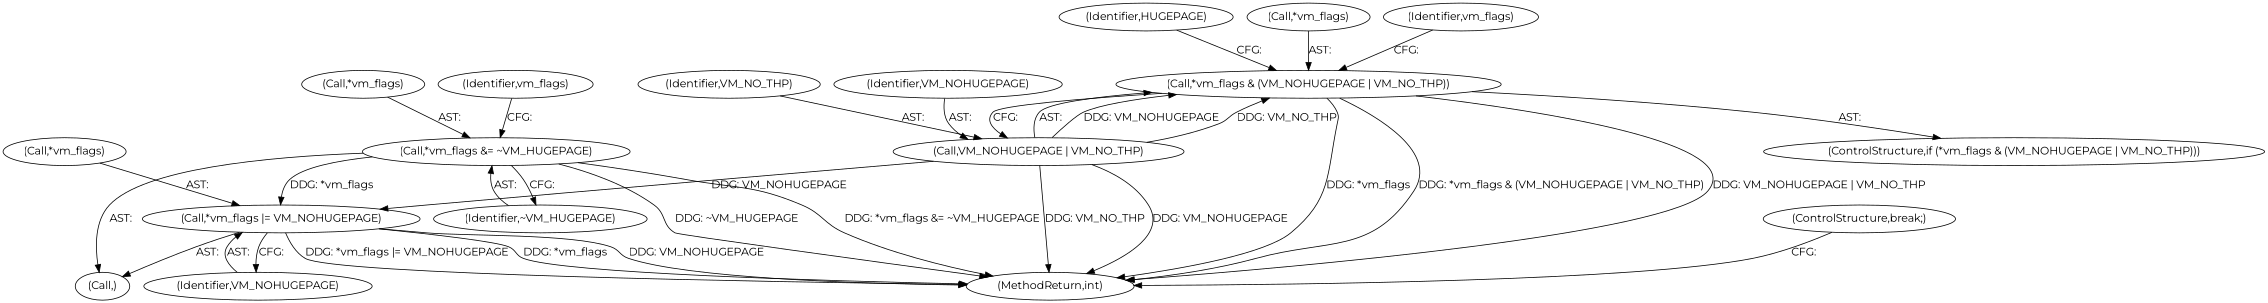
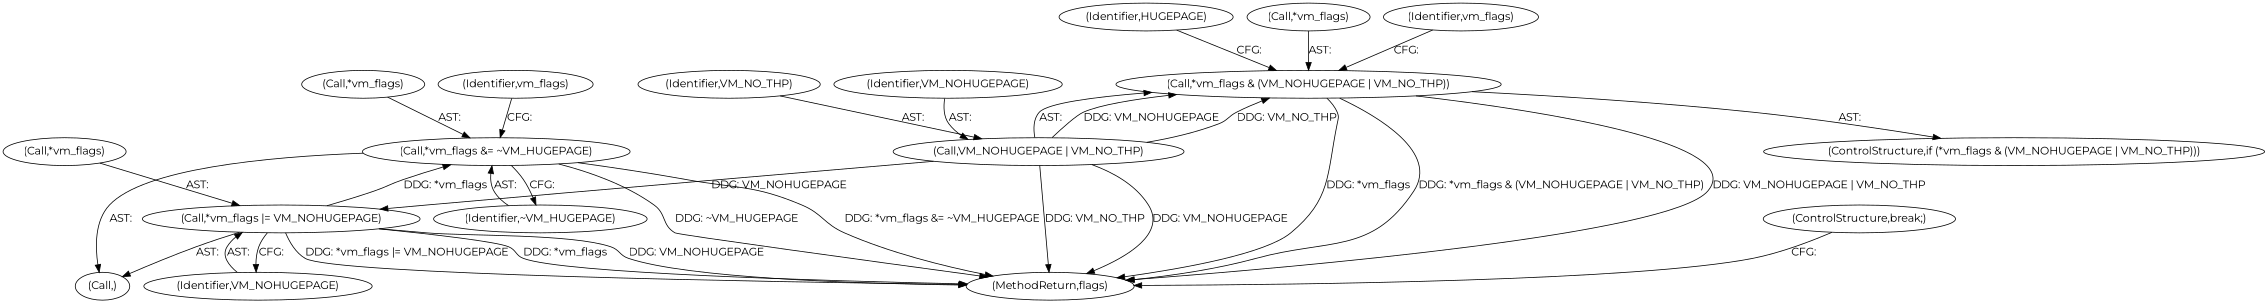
(1044, 103) -> none
(320, 166) -> (385, 187)
(1050, 286) -> (1050, 286)
